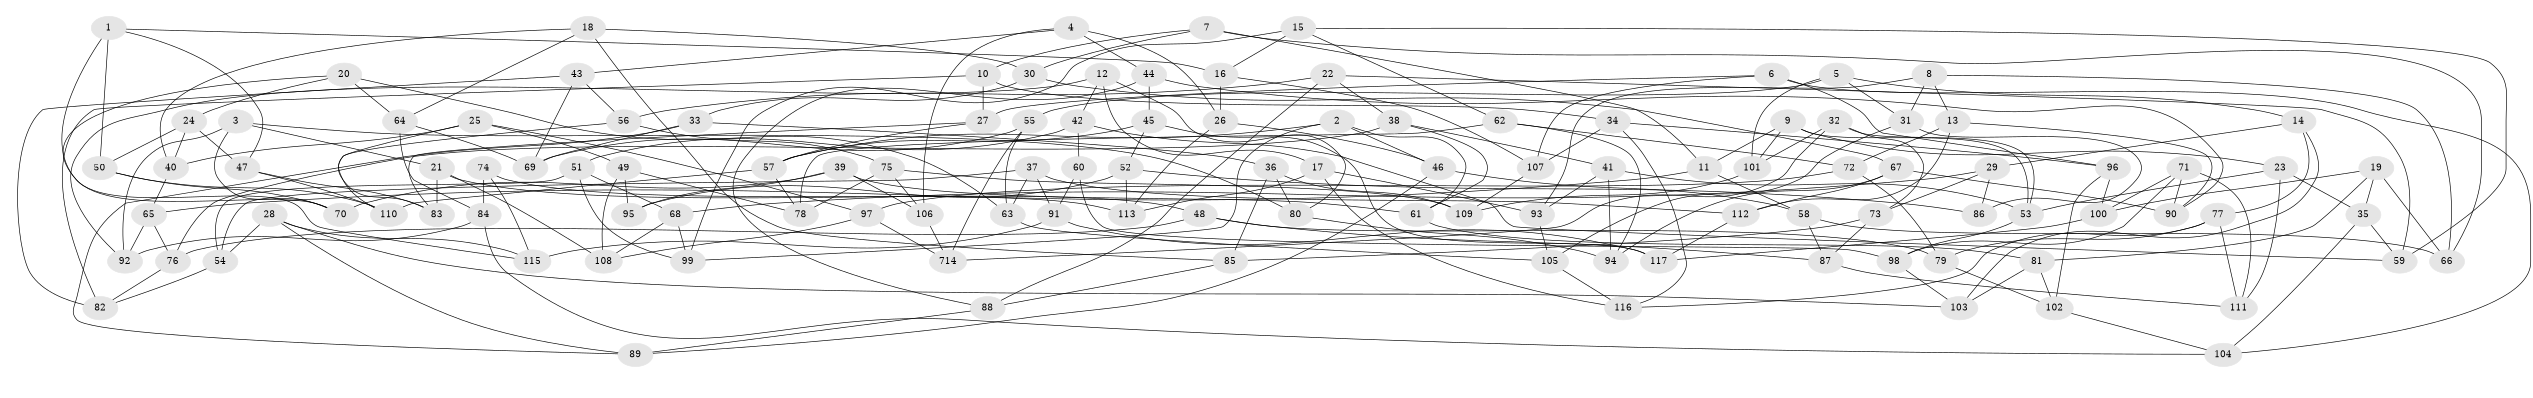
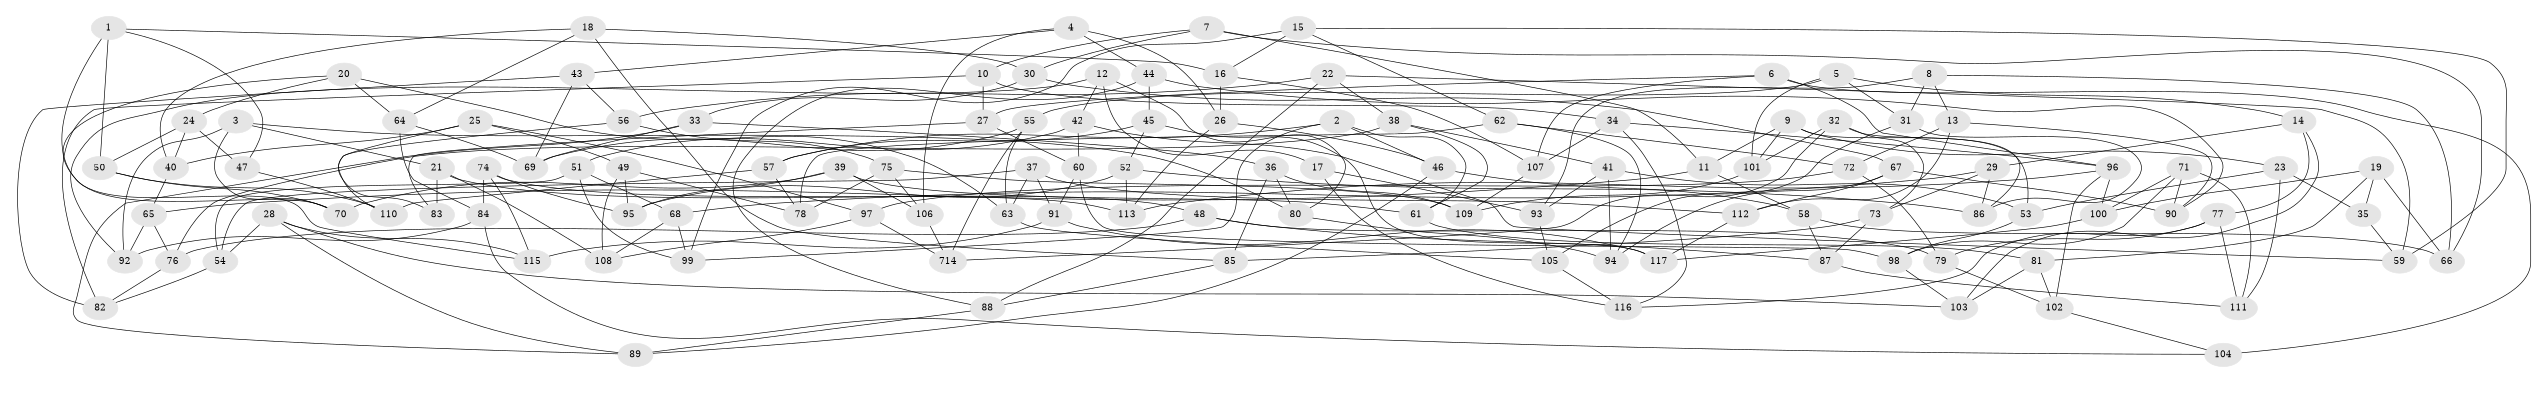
(874, 138) -> (1031, 145)
(2003, 145) -> (1964, 140)
(342, 188) -> none
(1225, 195) -> (1715, 187)
none -> (560, 197)
(2296, 287) -> none
